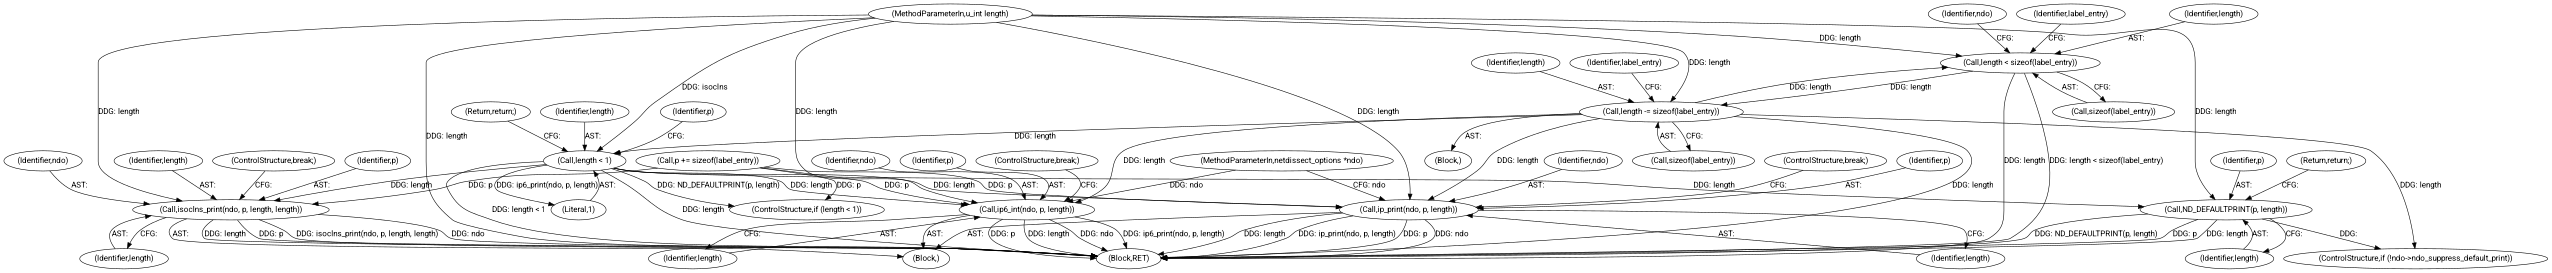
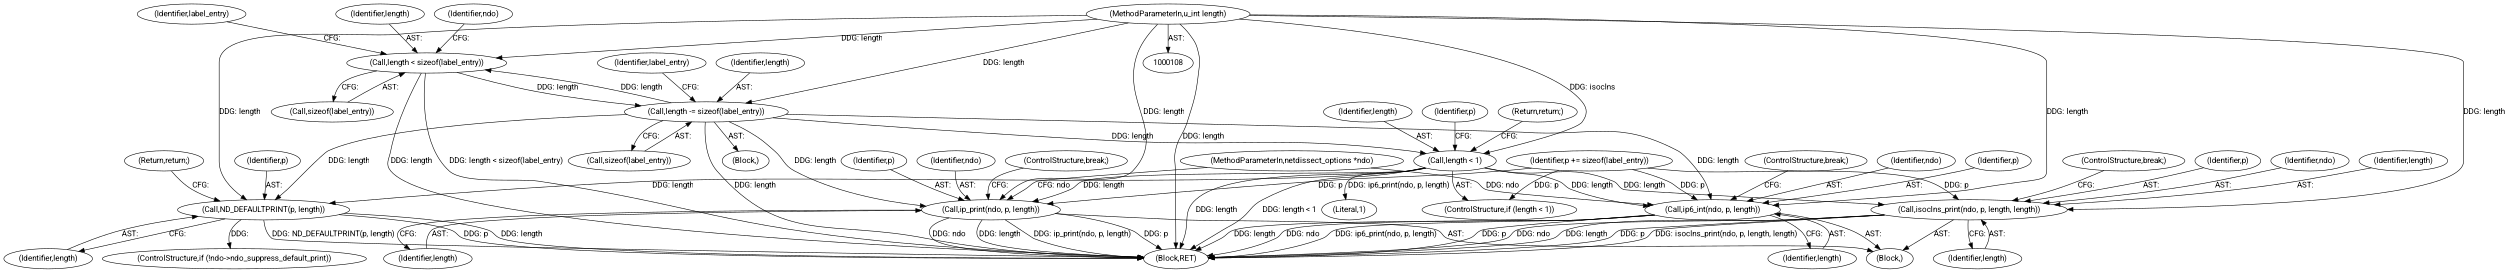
none -> (1168, 63)
(2109, 128) -> (443, 127)
(708, 161) -> (1589, 161)
(719, 185) -> (1465, 185)
(598, 189) -> none
